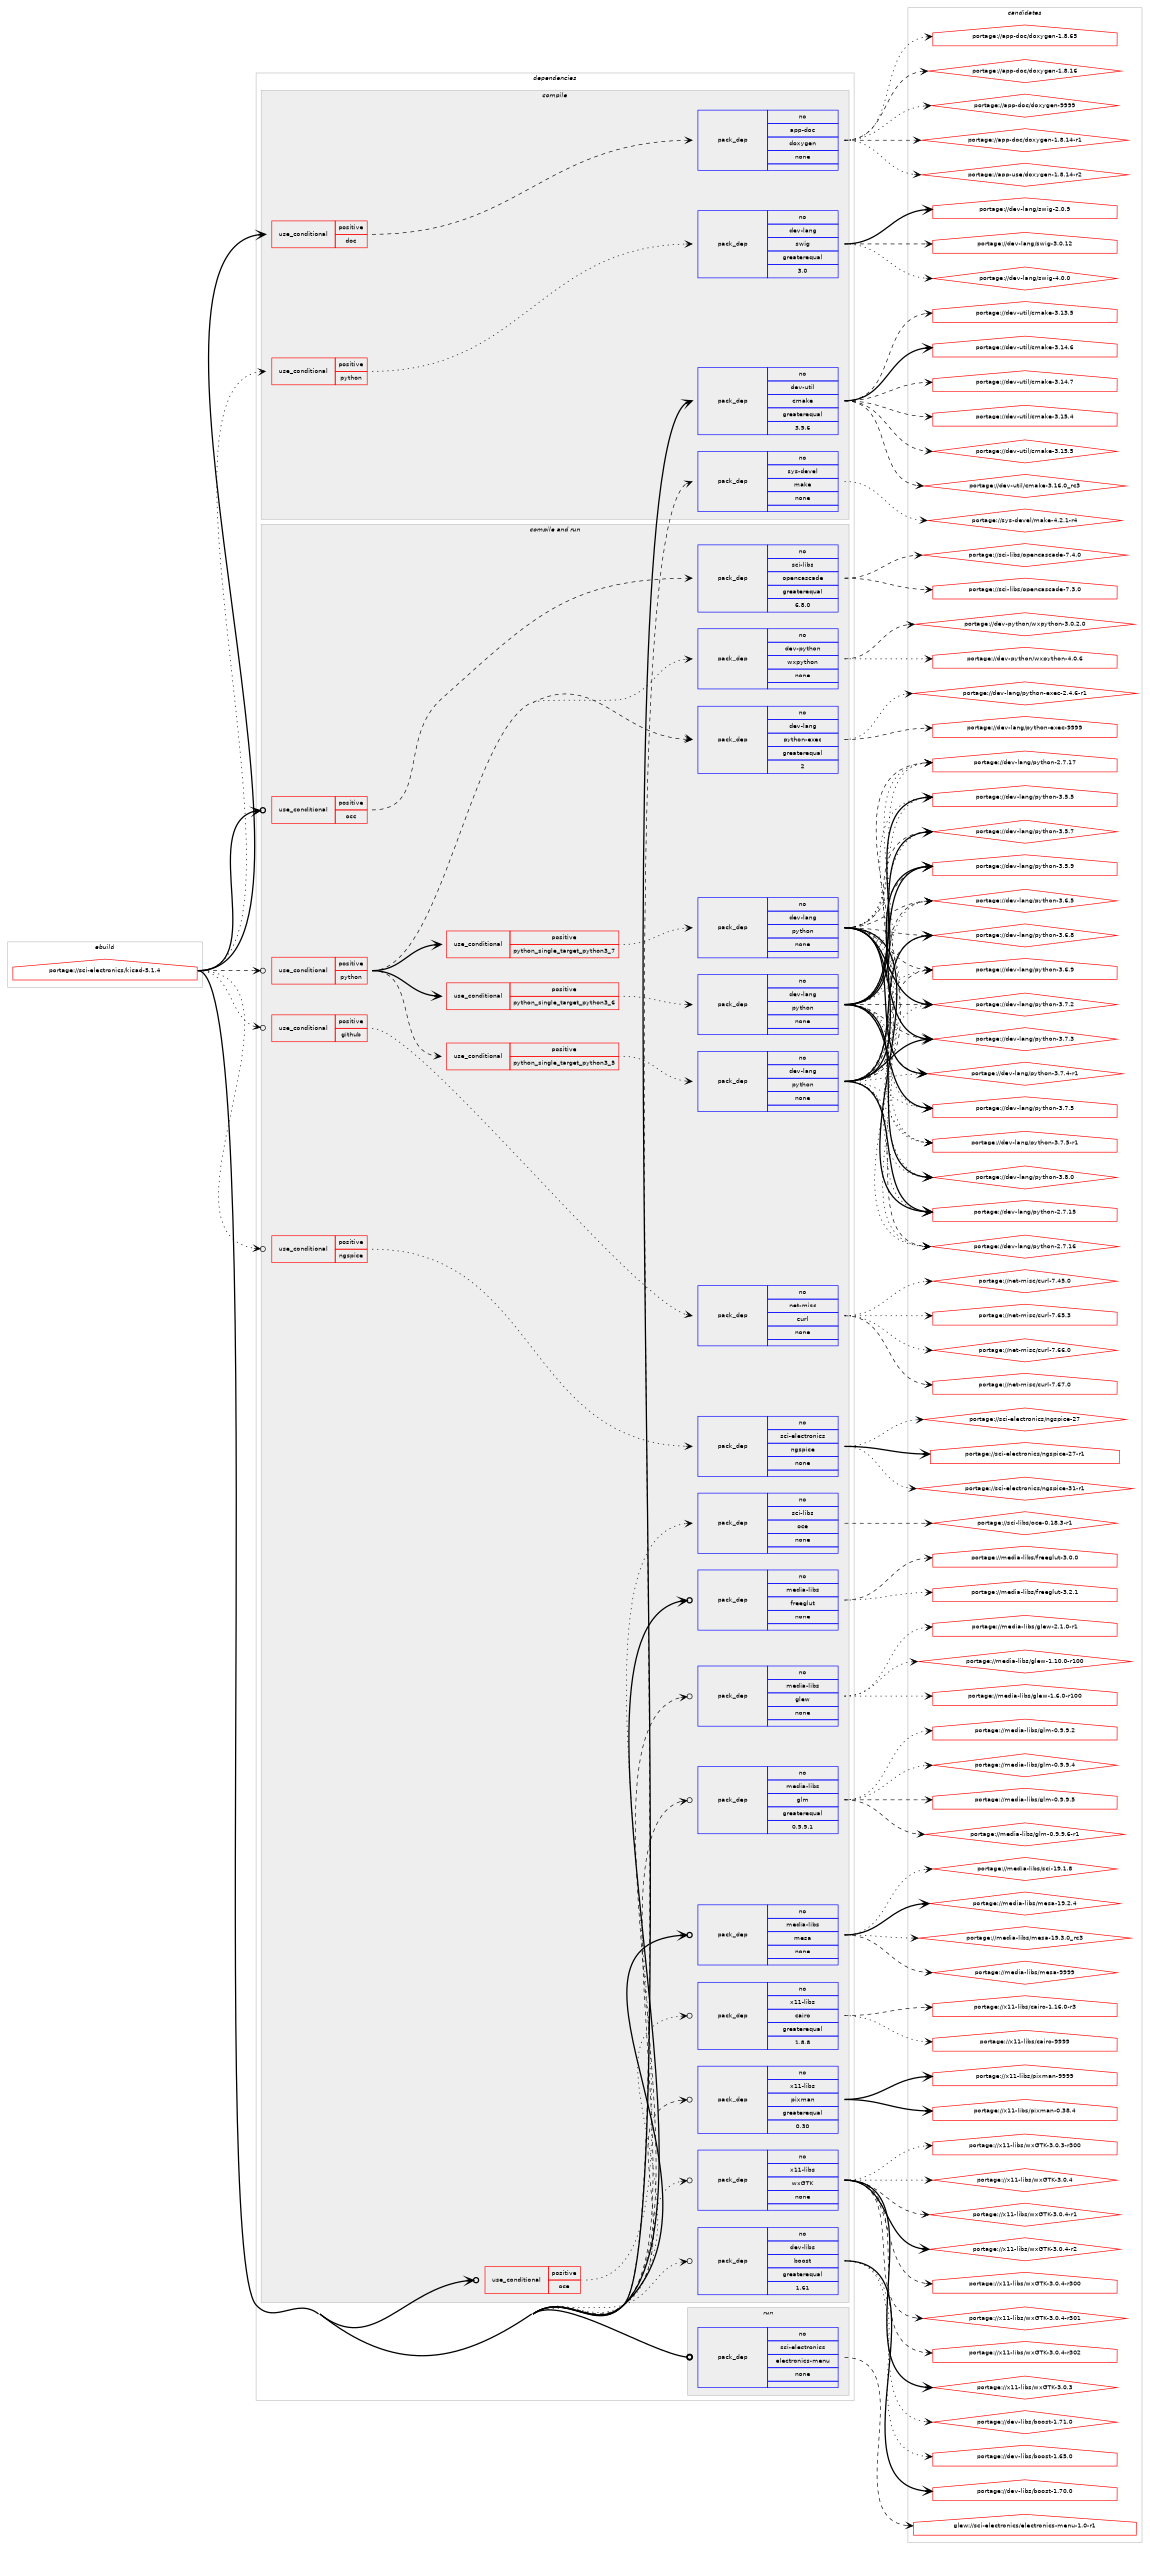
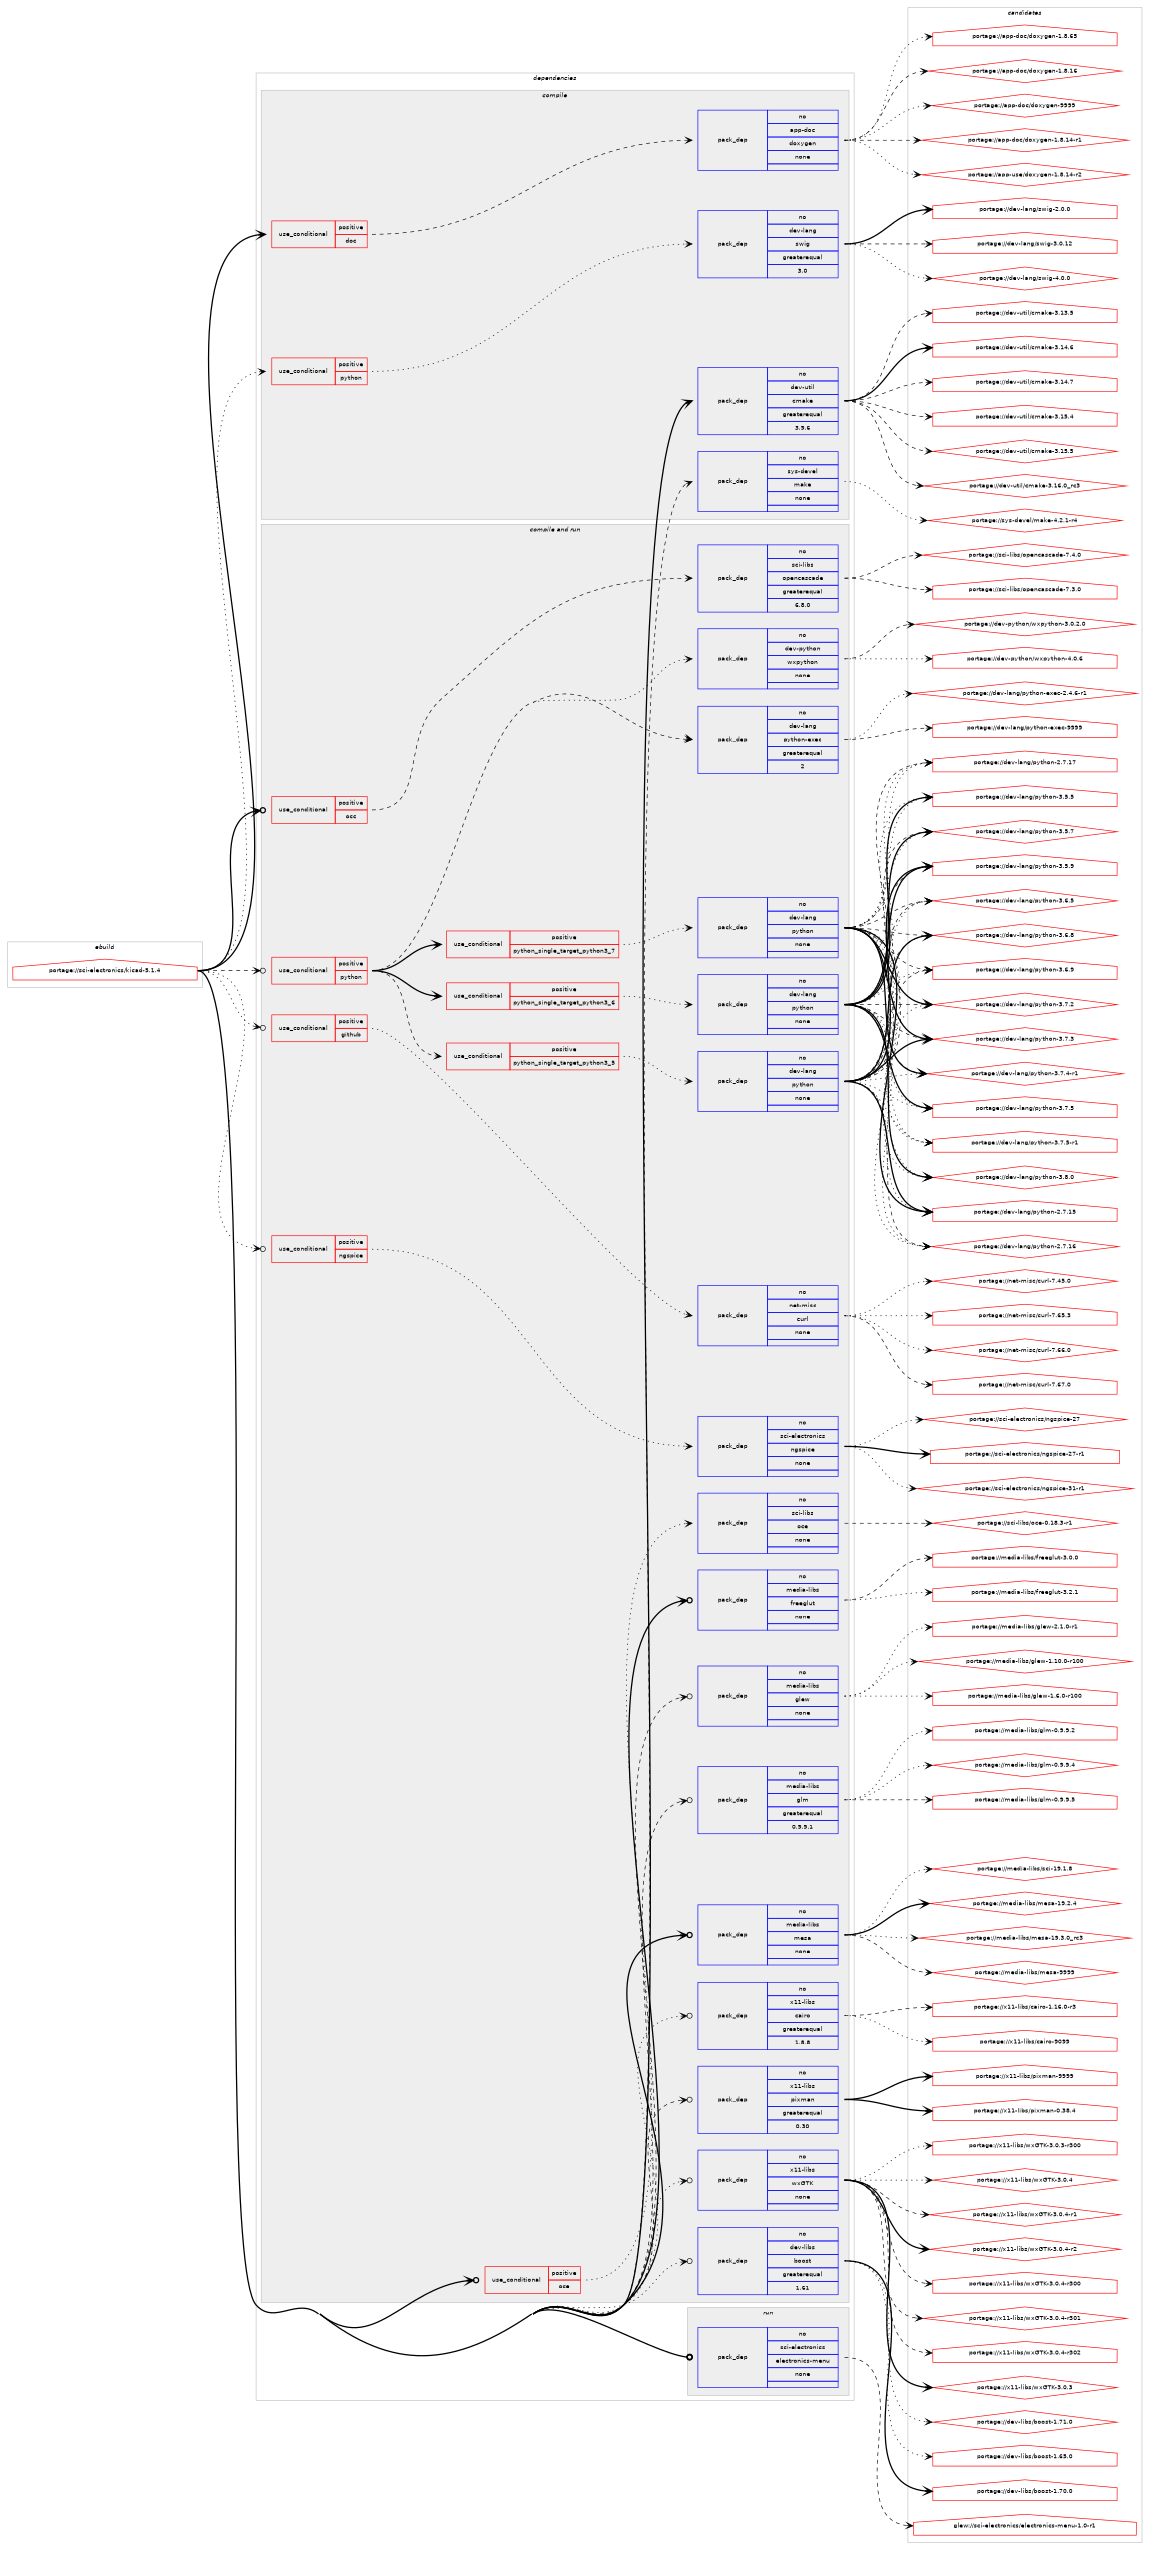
(1025, 209) -> (1025, 209)
(1025, 1834) -> none
(1025, 2042) -> (1025, 2042)
